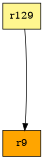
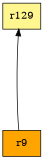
(27, 76) -> (17, 83)
